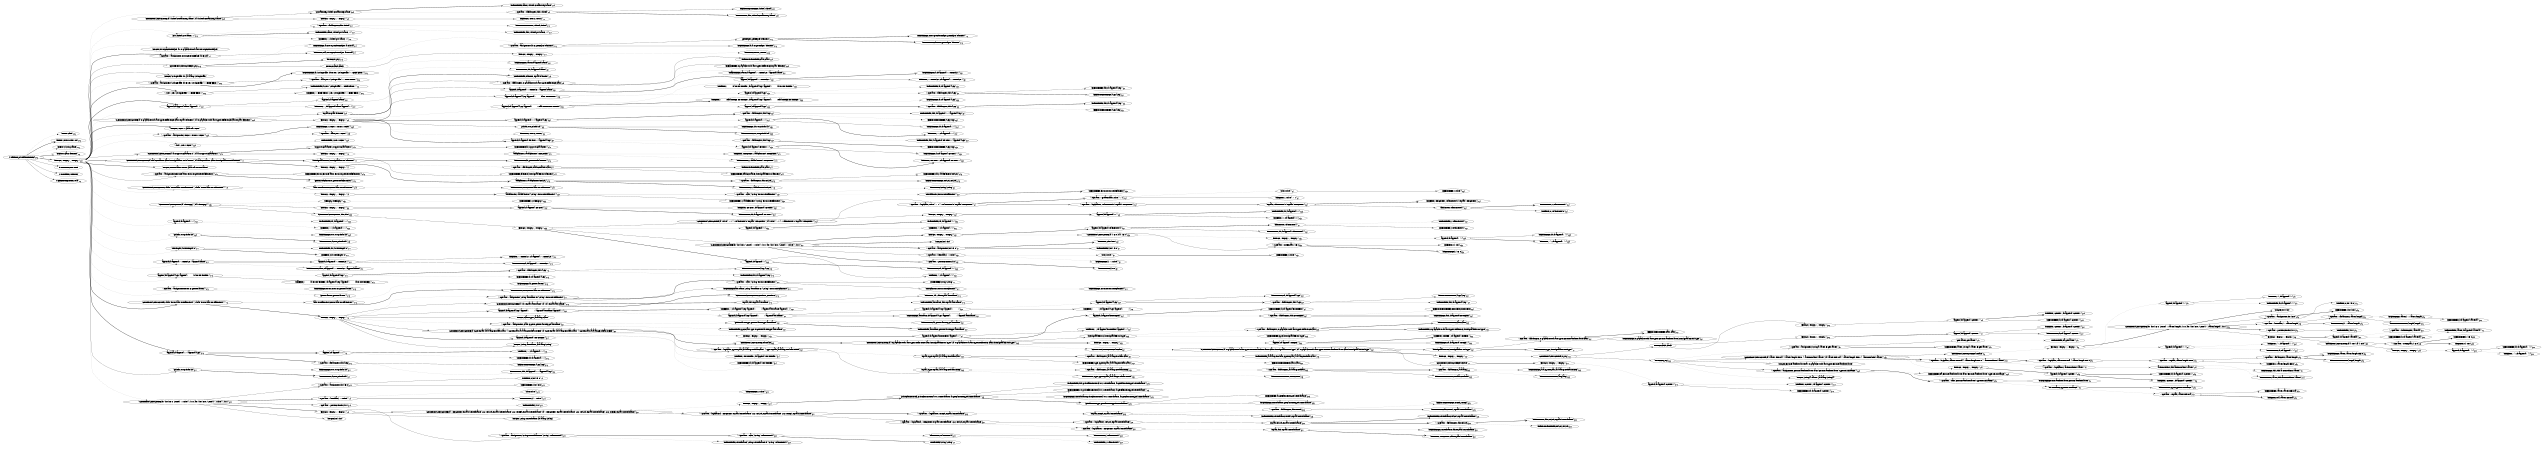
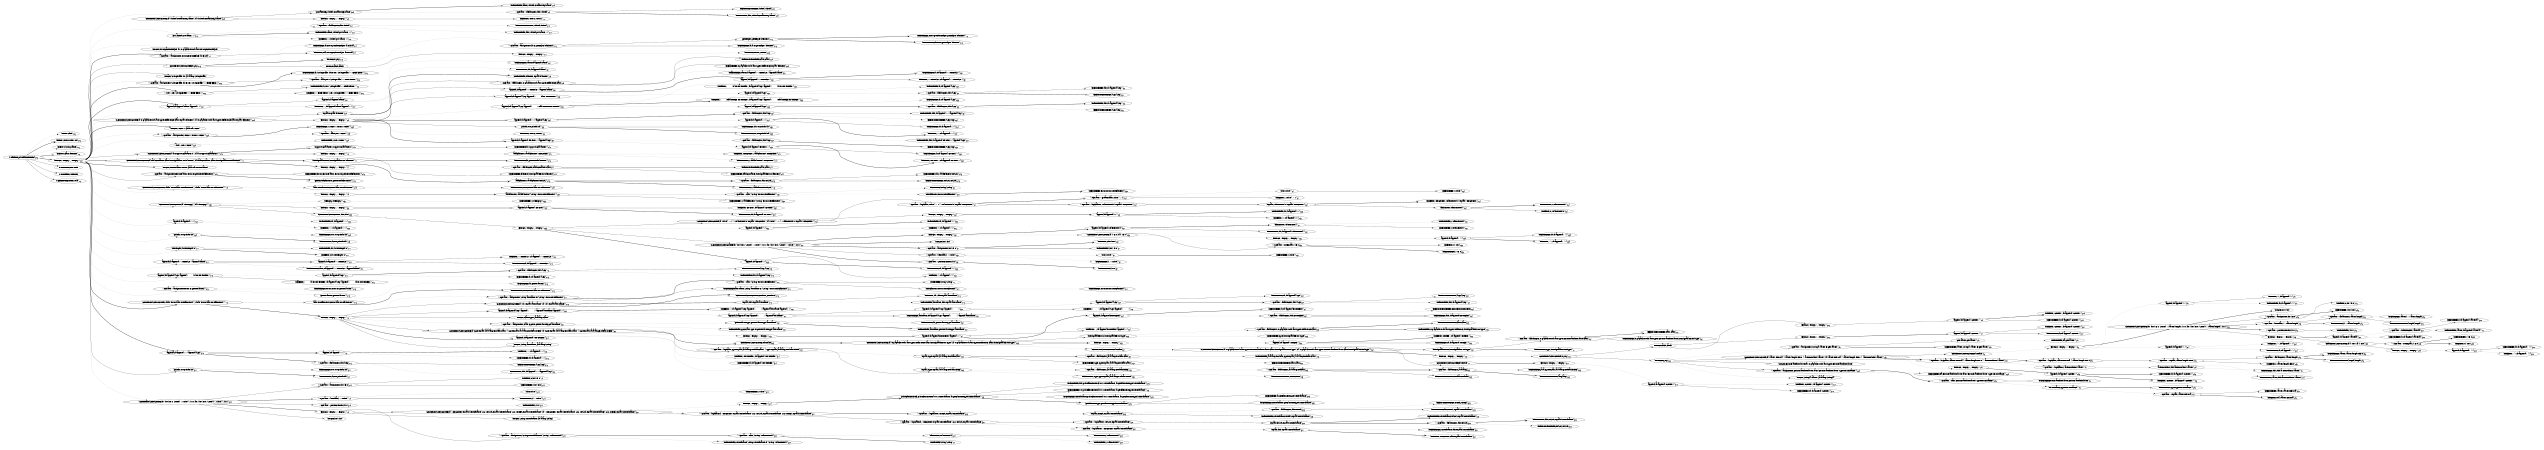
(2435, 319) -> (2438, 326)
(2435, 334) -> (2433, 330)
(1504, 373) -> (1504, 373)
